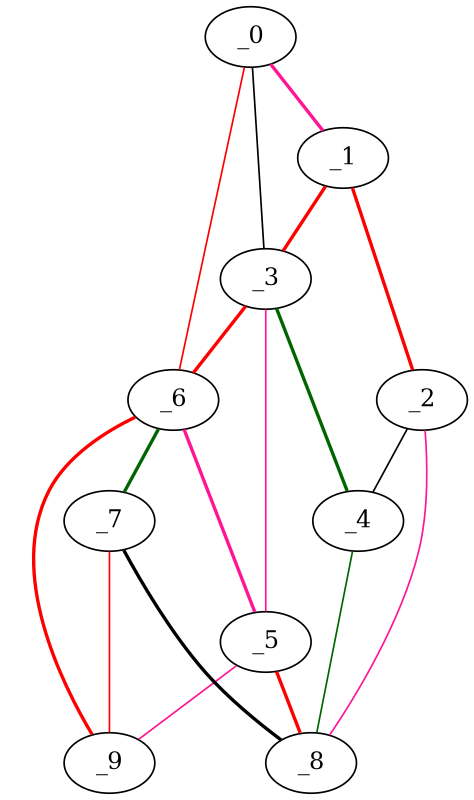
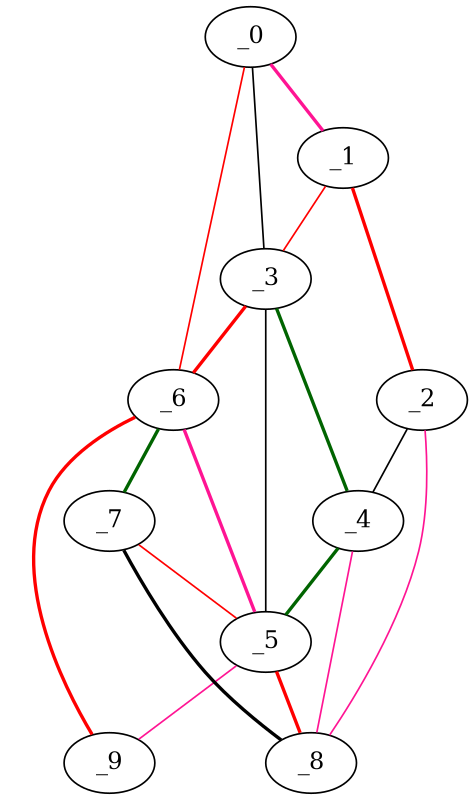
(304, 219) -> (304, 219)
(266, 460) -> (266, 460)
none -> (312, 581)
(109, 642) -> (188, 582)
(335, 642) -> (335, 642)
